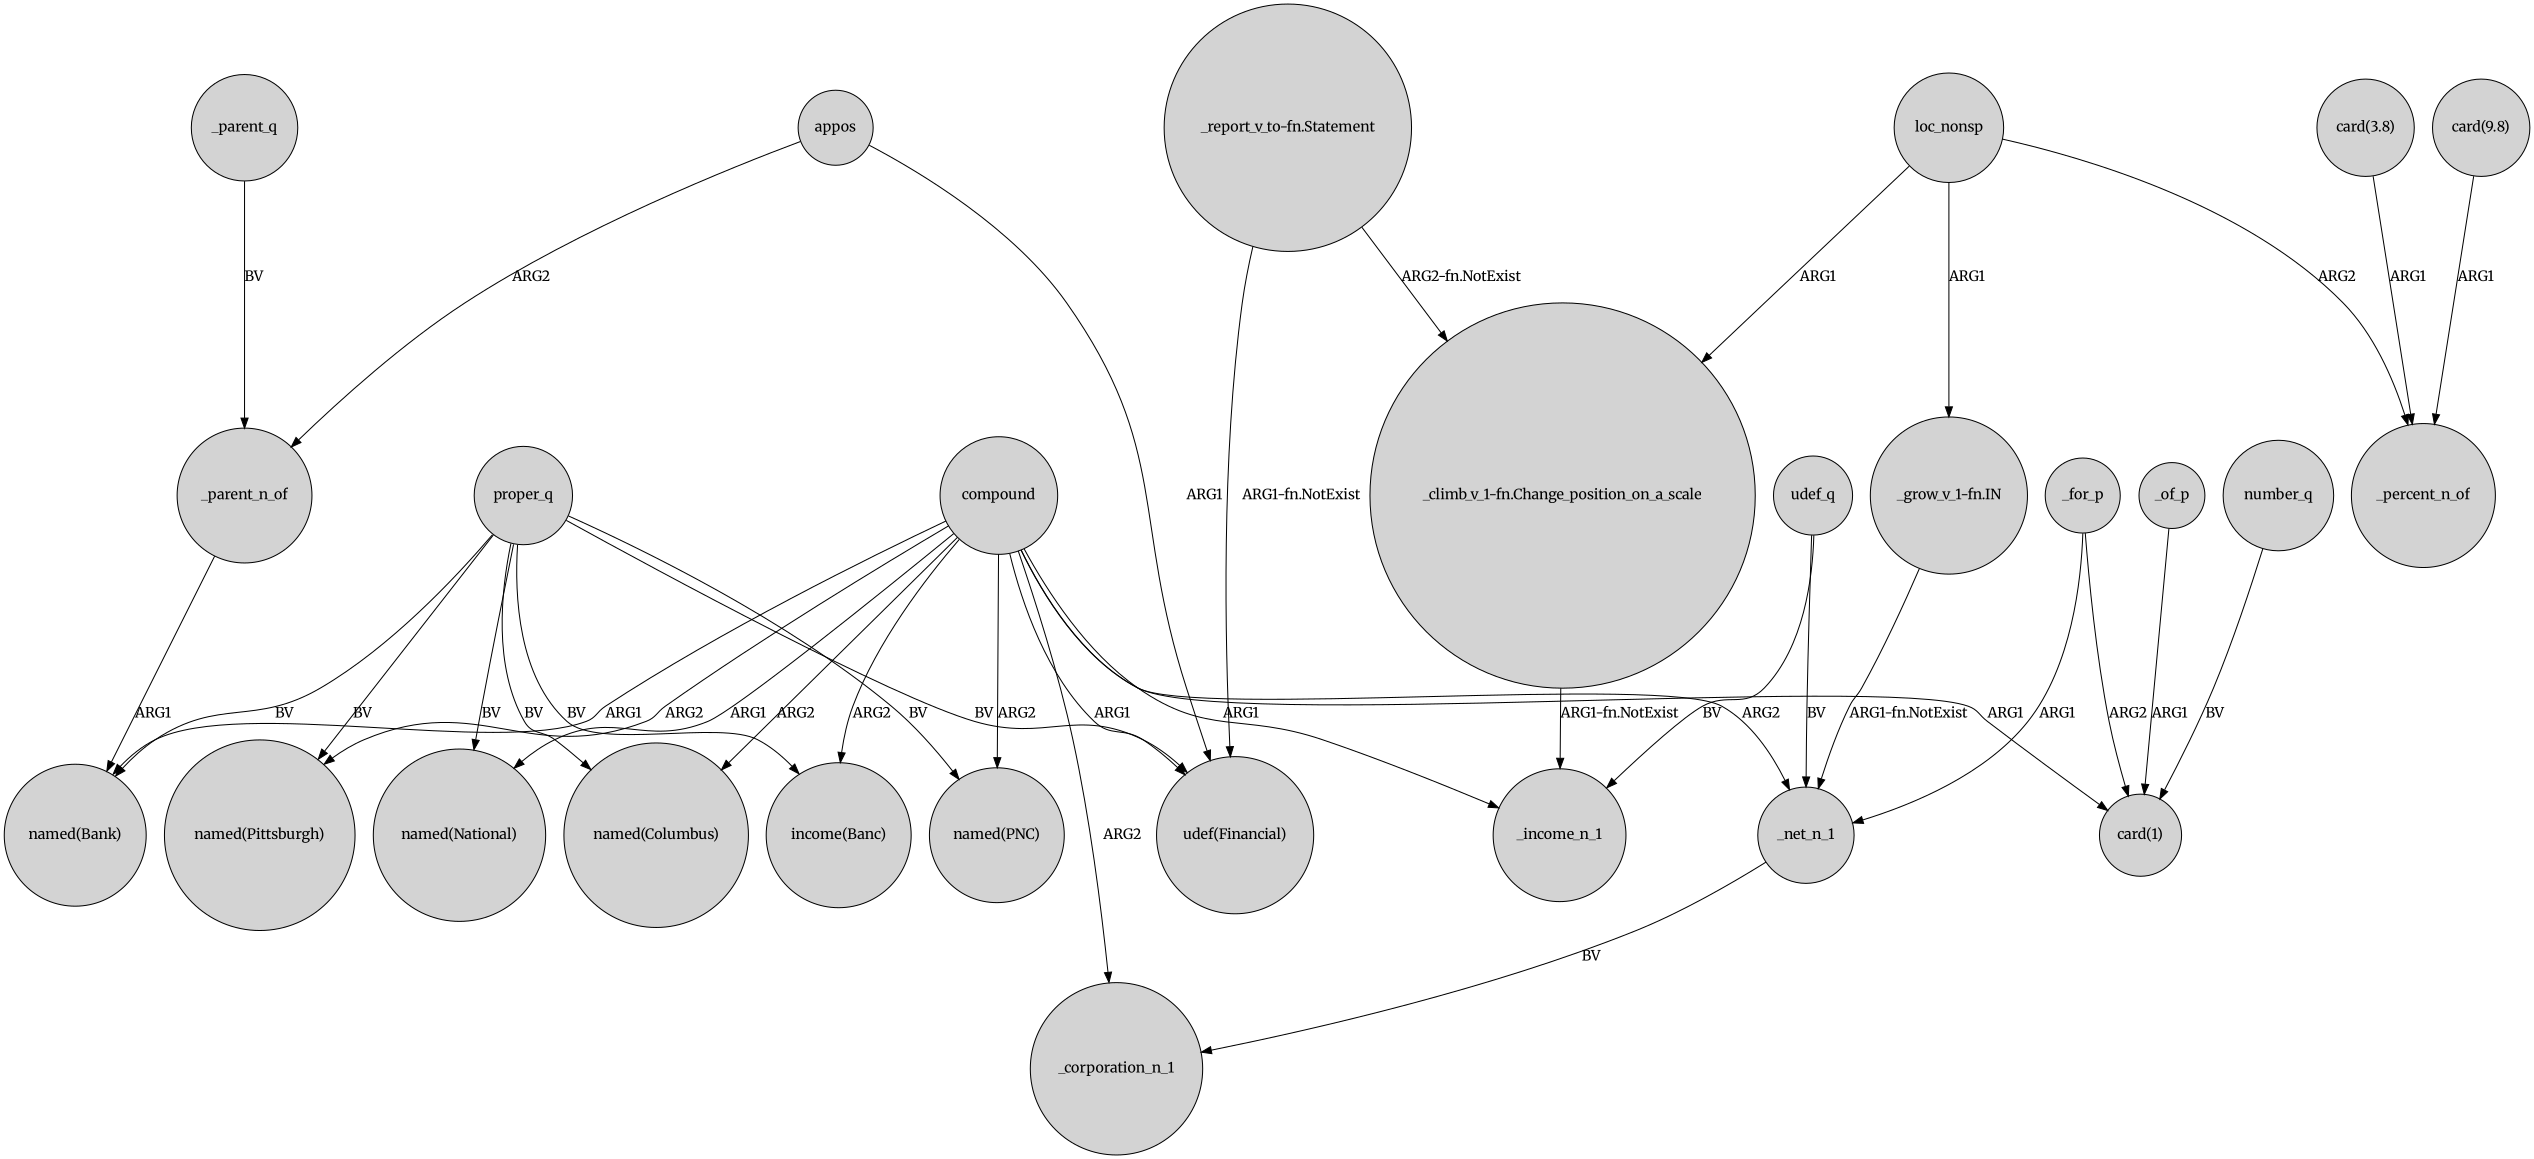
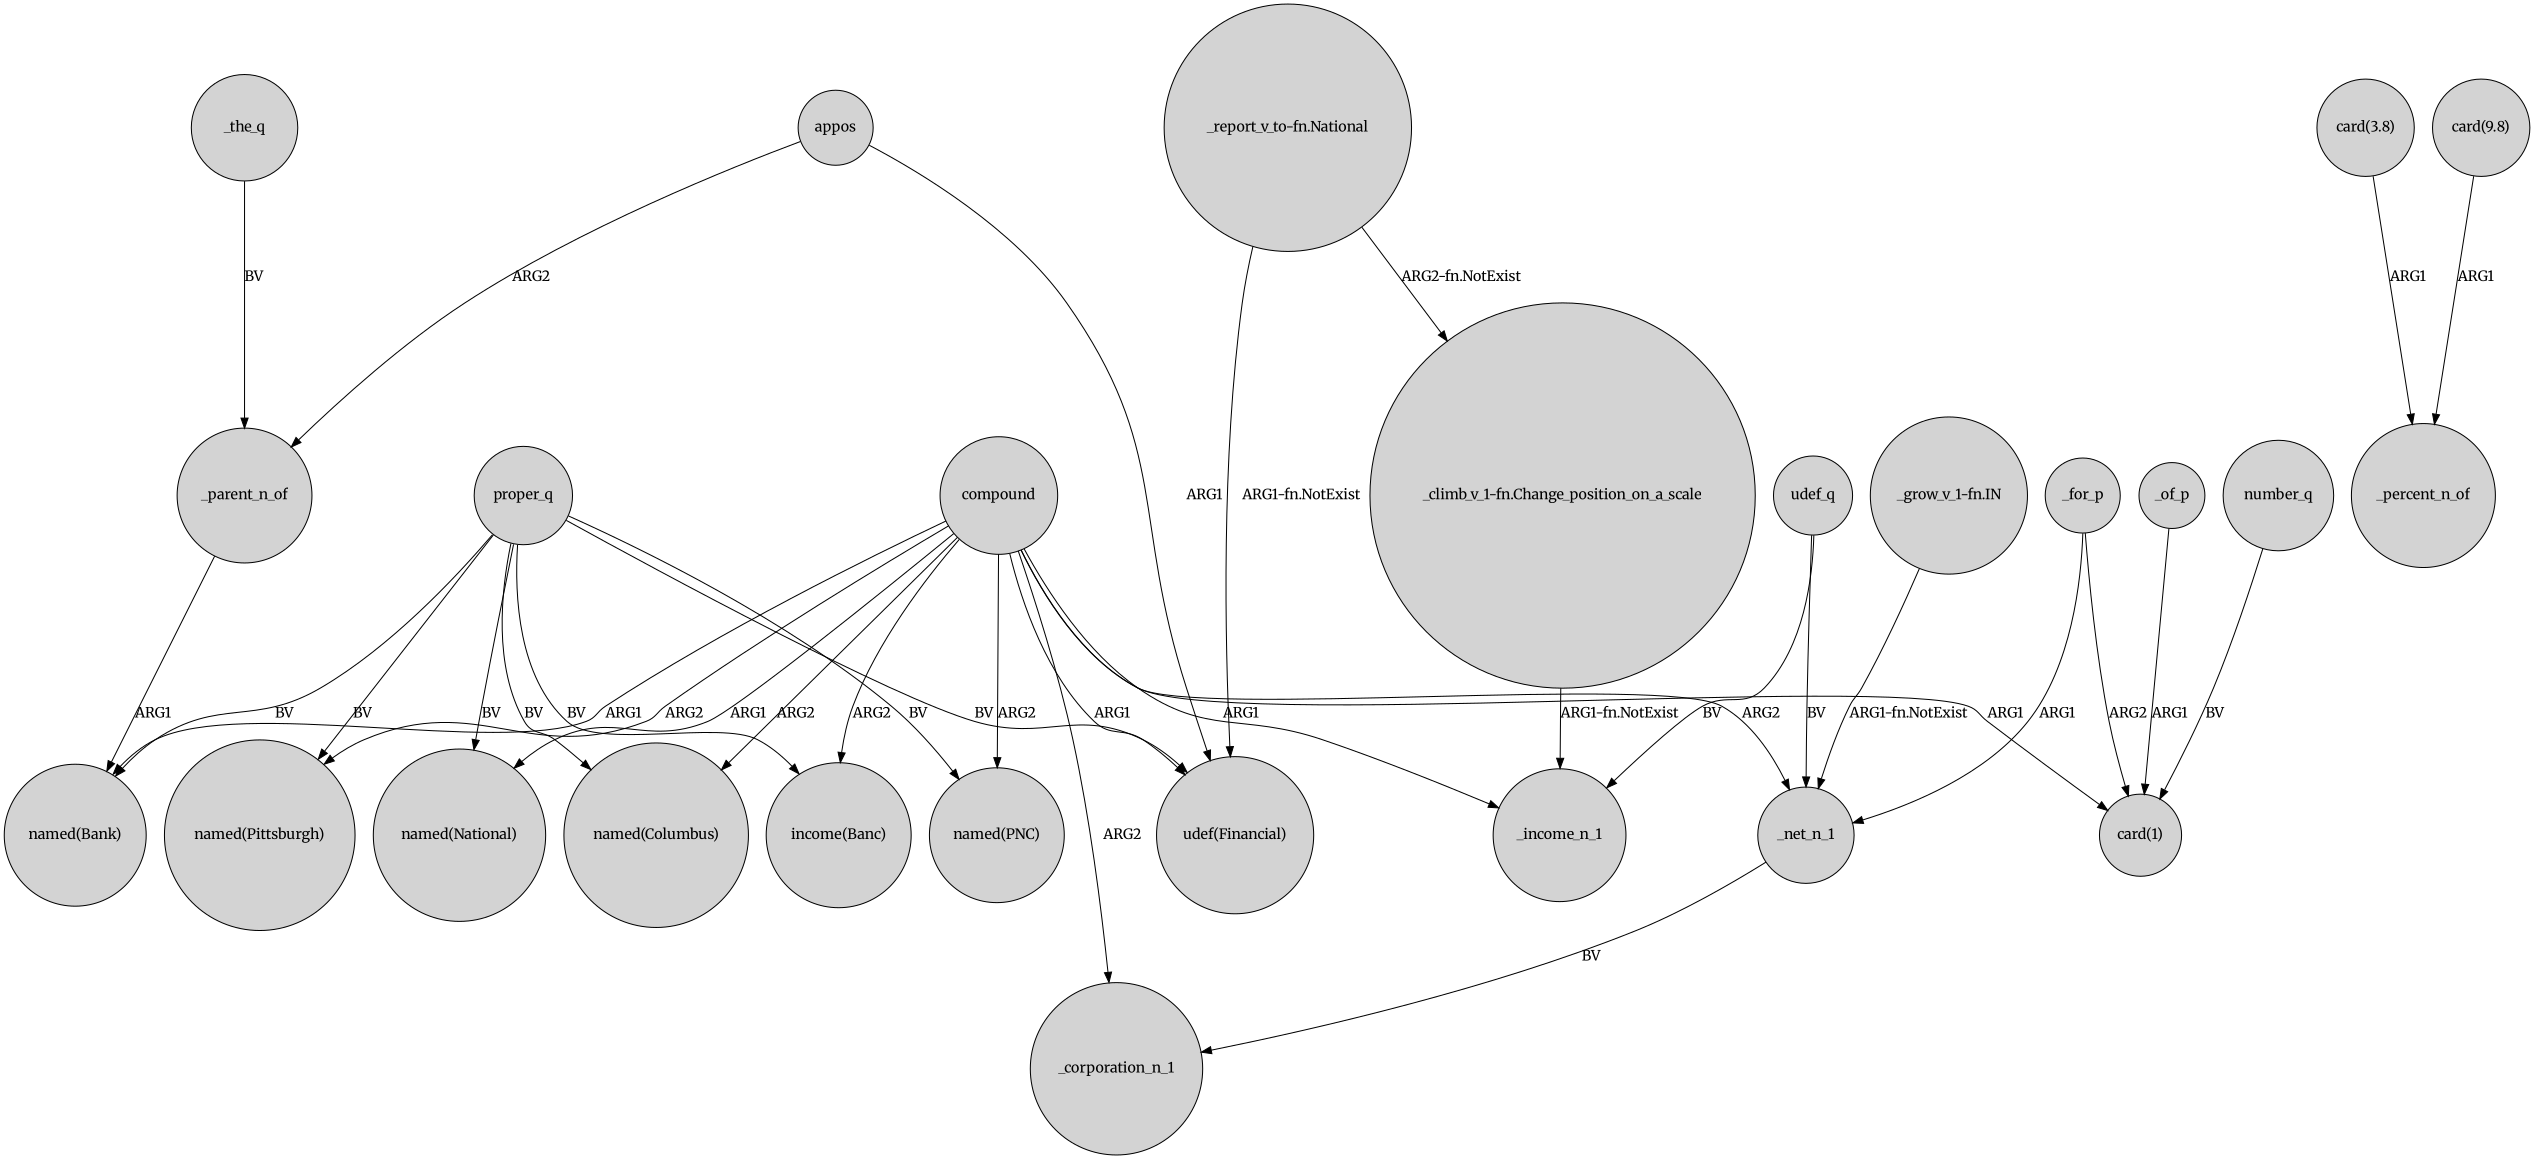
(245, 128) -> (245, 128)
(1288, 128) -> (1288, 128)
(1949, 128) -> none
